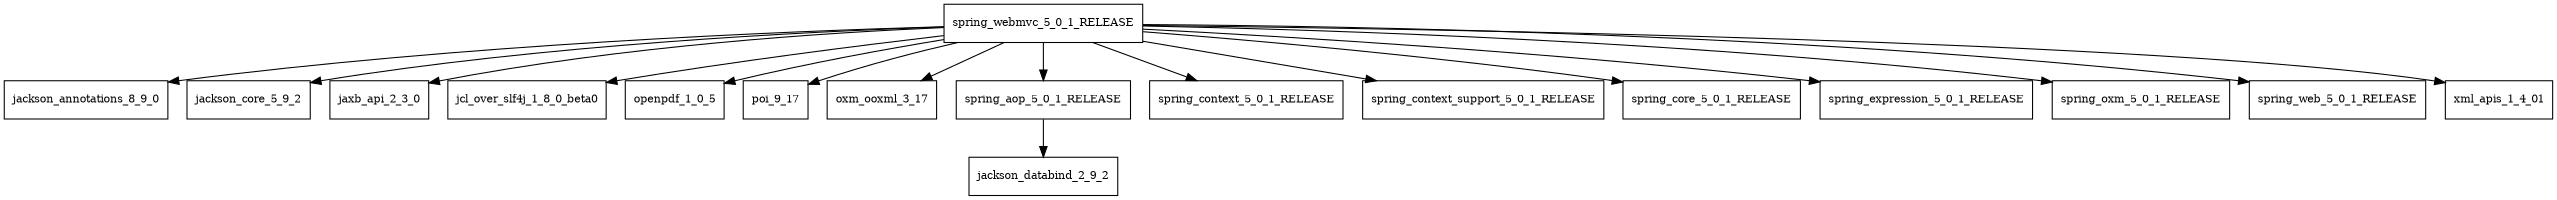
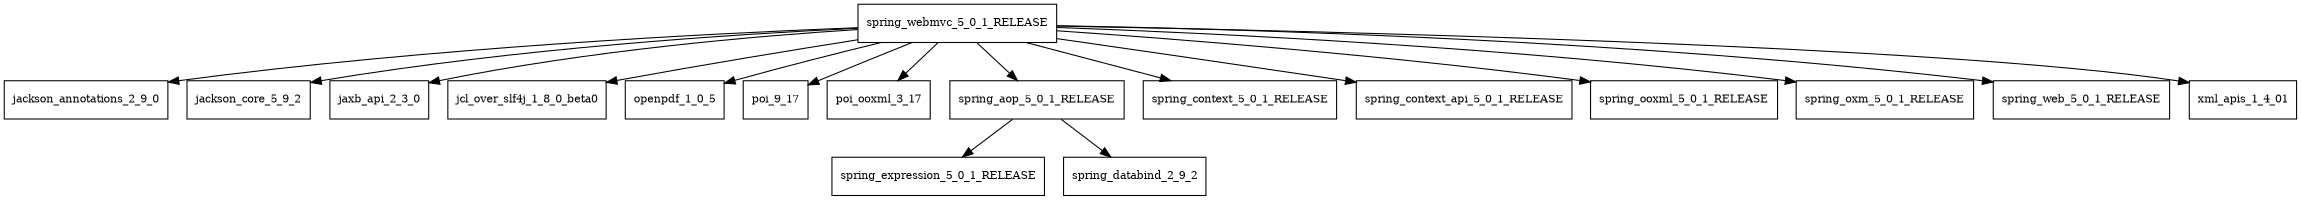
(1477, 50) -> (992, 135)
(86, 100) -> (86, 100)
(882, 100) -> (879, 100)
(1483, 100) -> (1464, 100)
(1712, 100) -> (1684, 100)
(1043, 176) -> (1135, 176)
